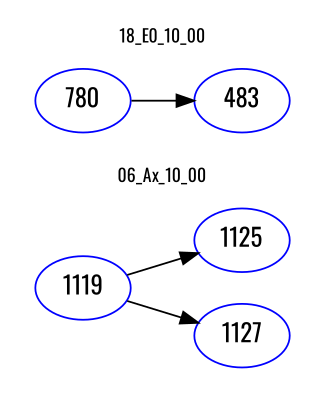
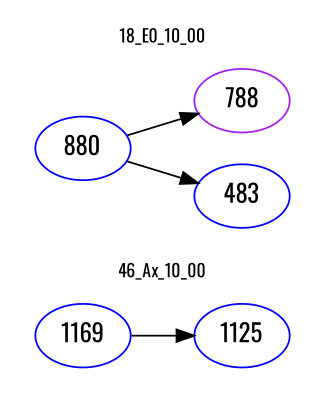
(83, 101) -> (83, 148)
none -> (242, 101)
(163, 178) -> (163, 273)
(83, 288) -> (83, 336)
(242, 336) -> none
